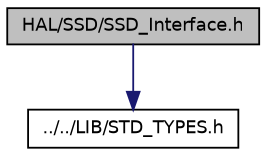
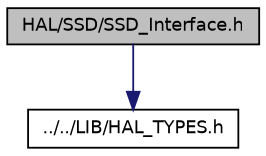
(133, 129) -> (133, 129)
